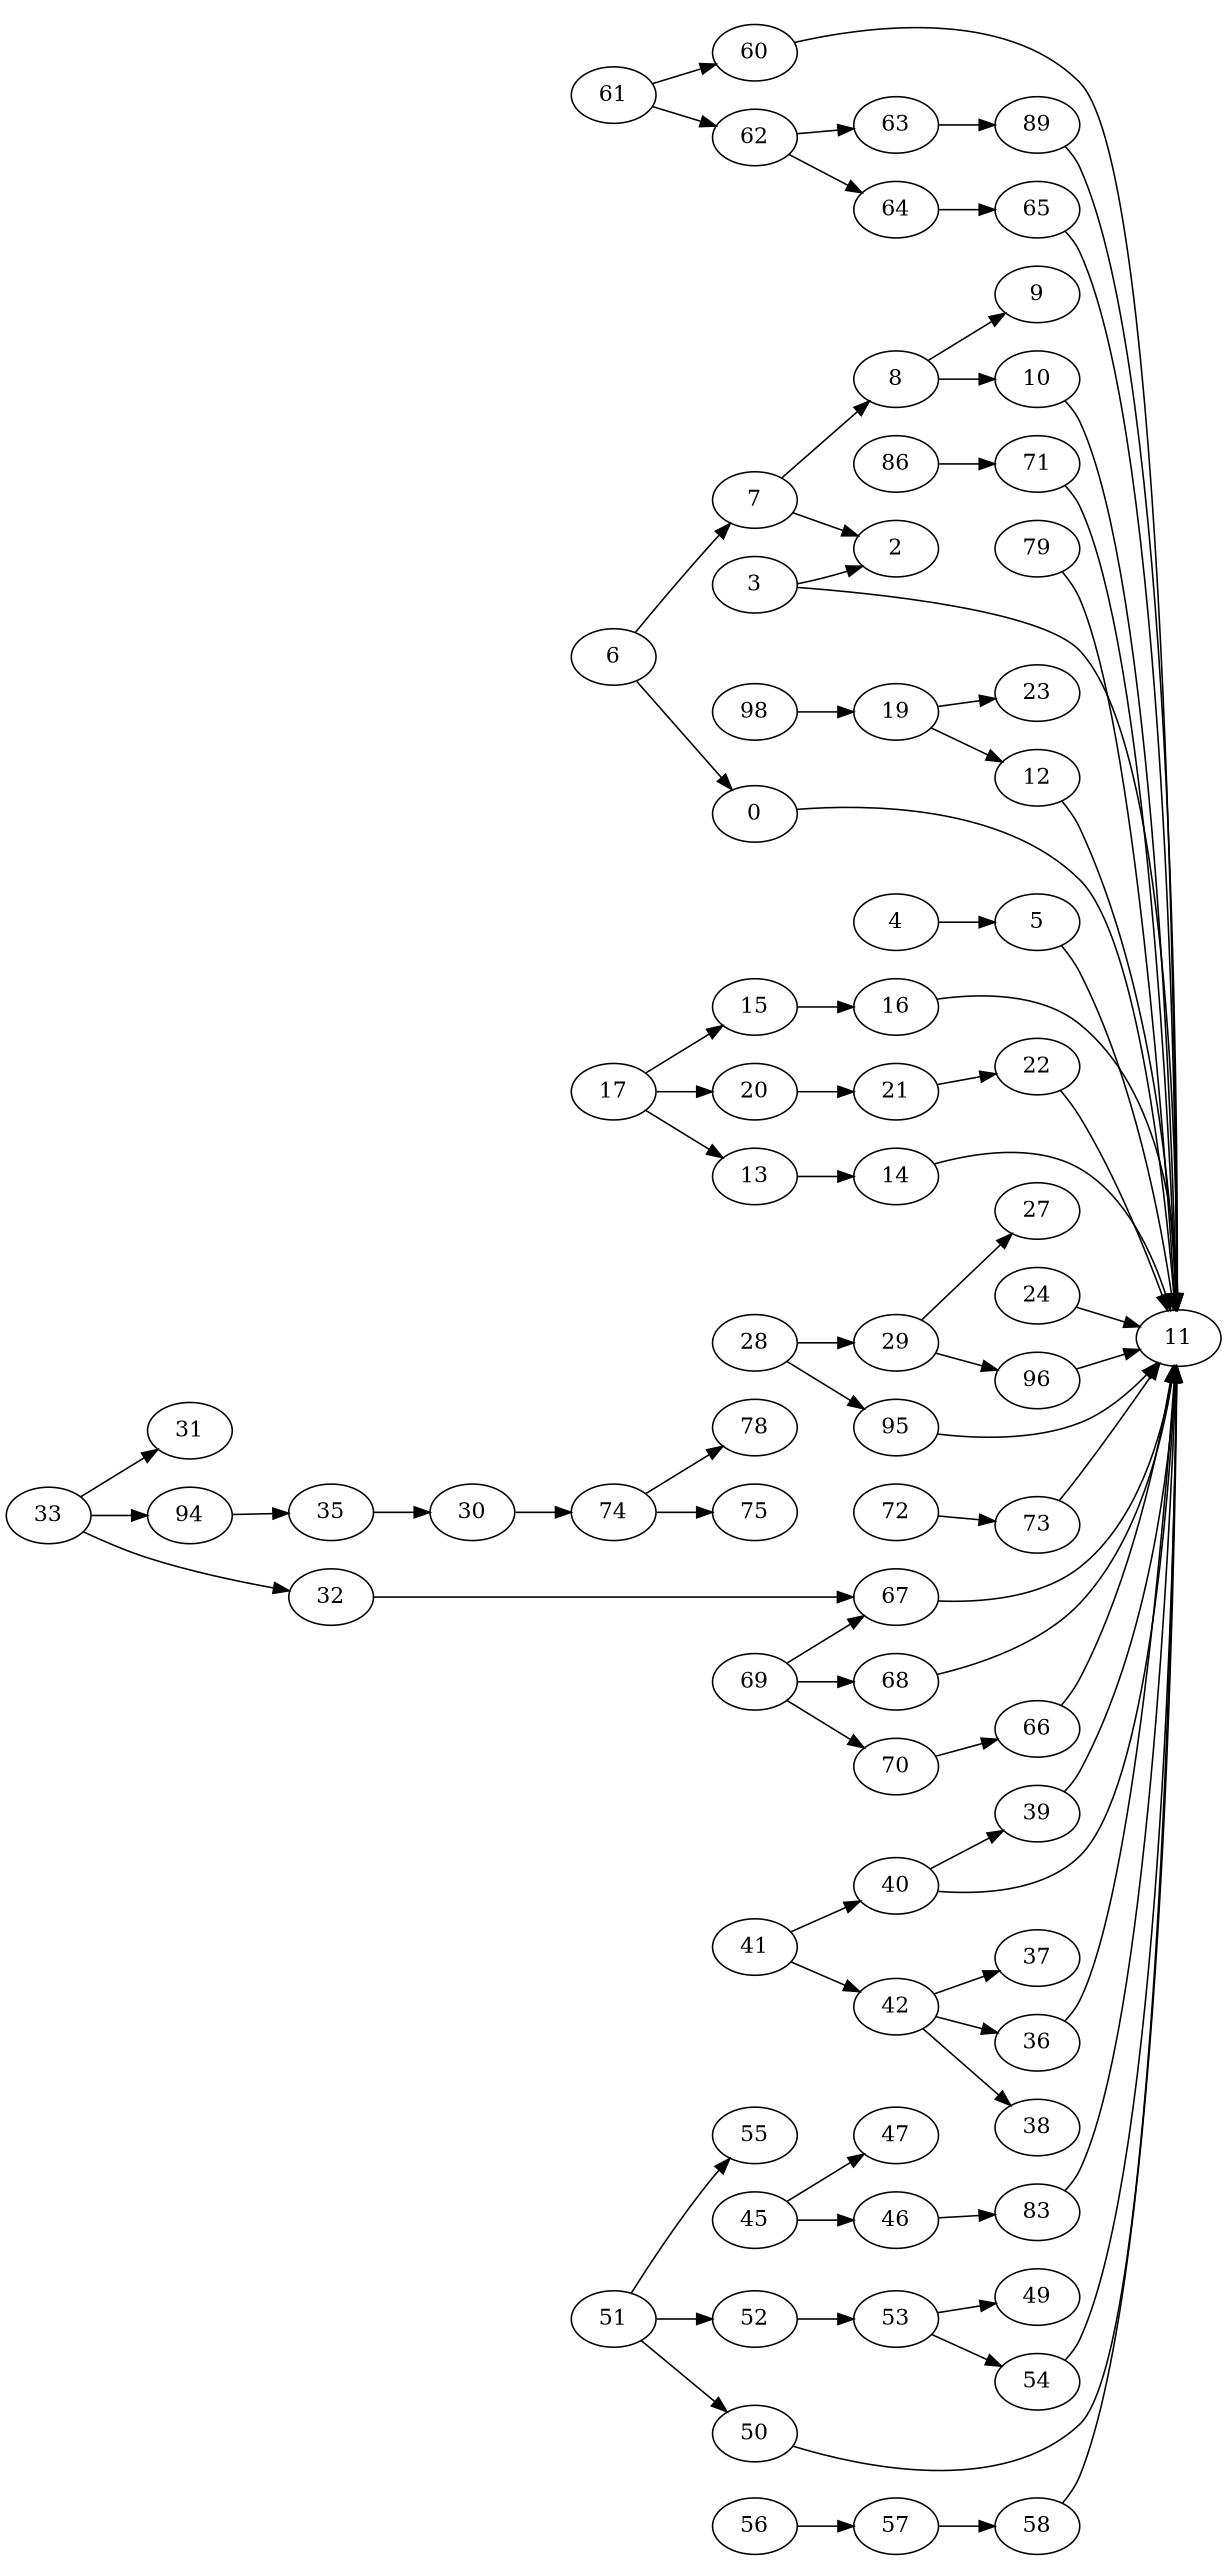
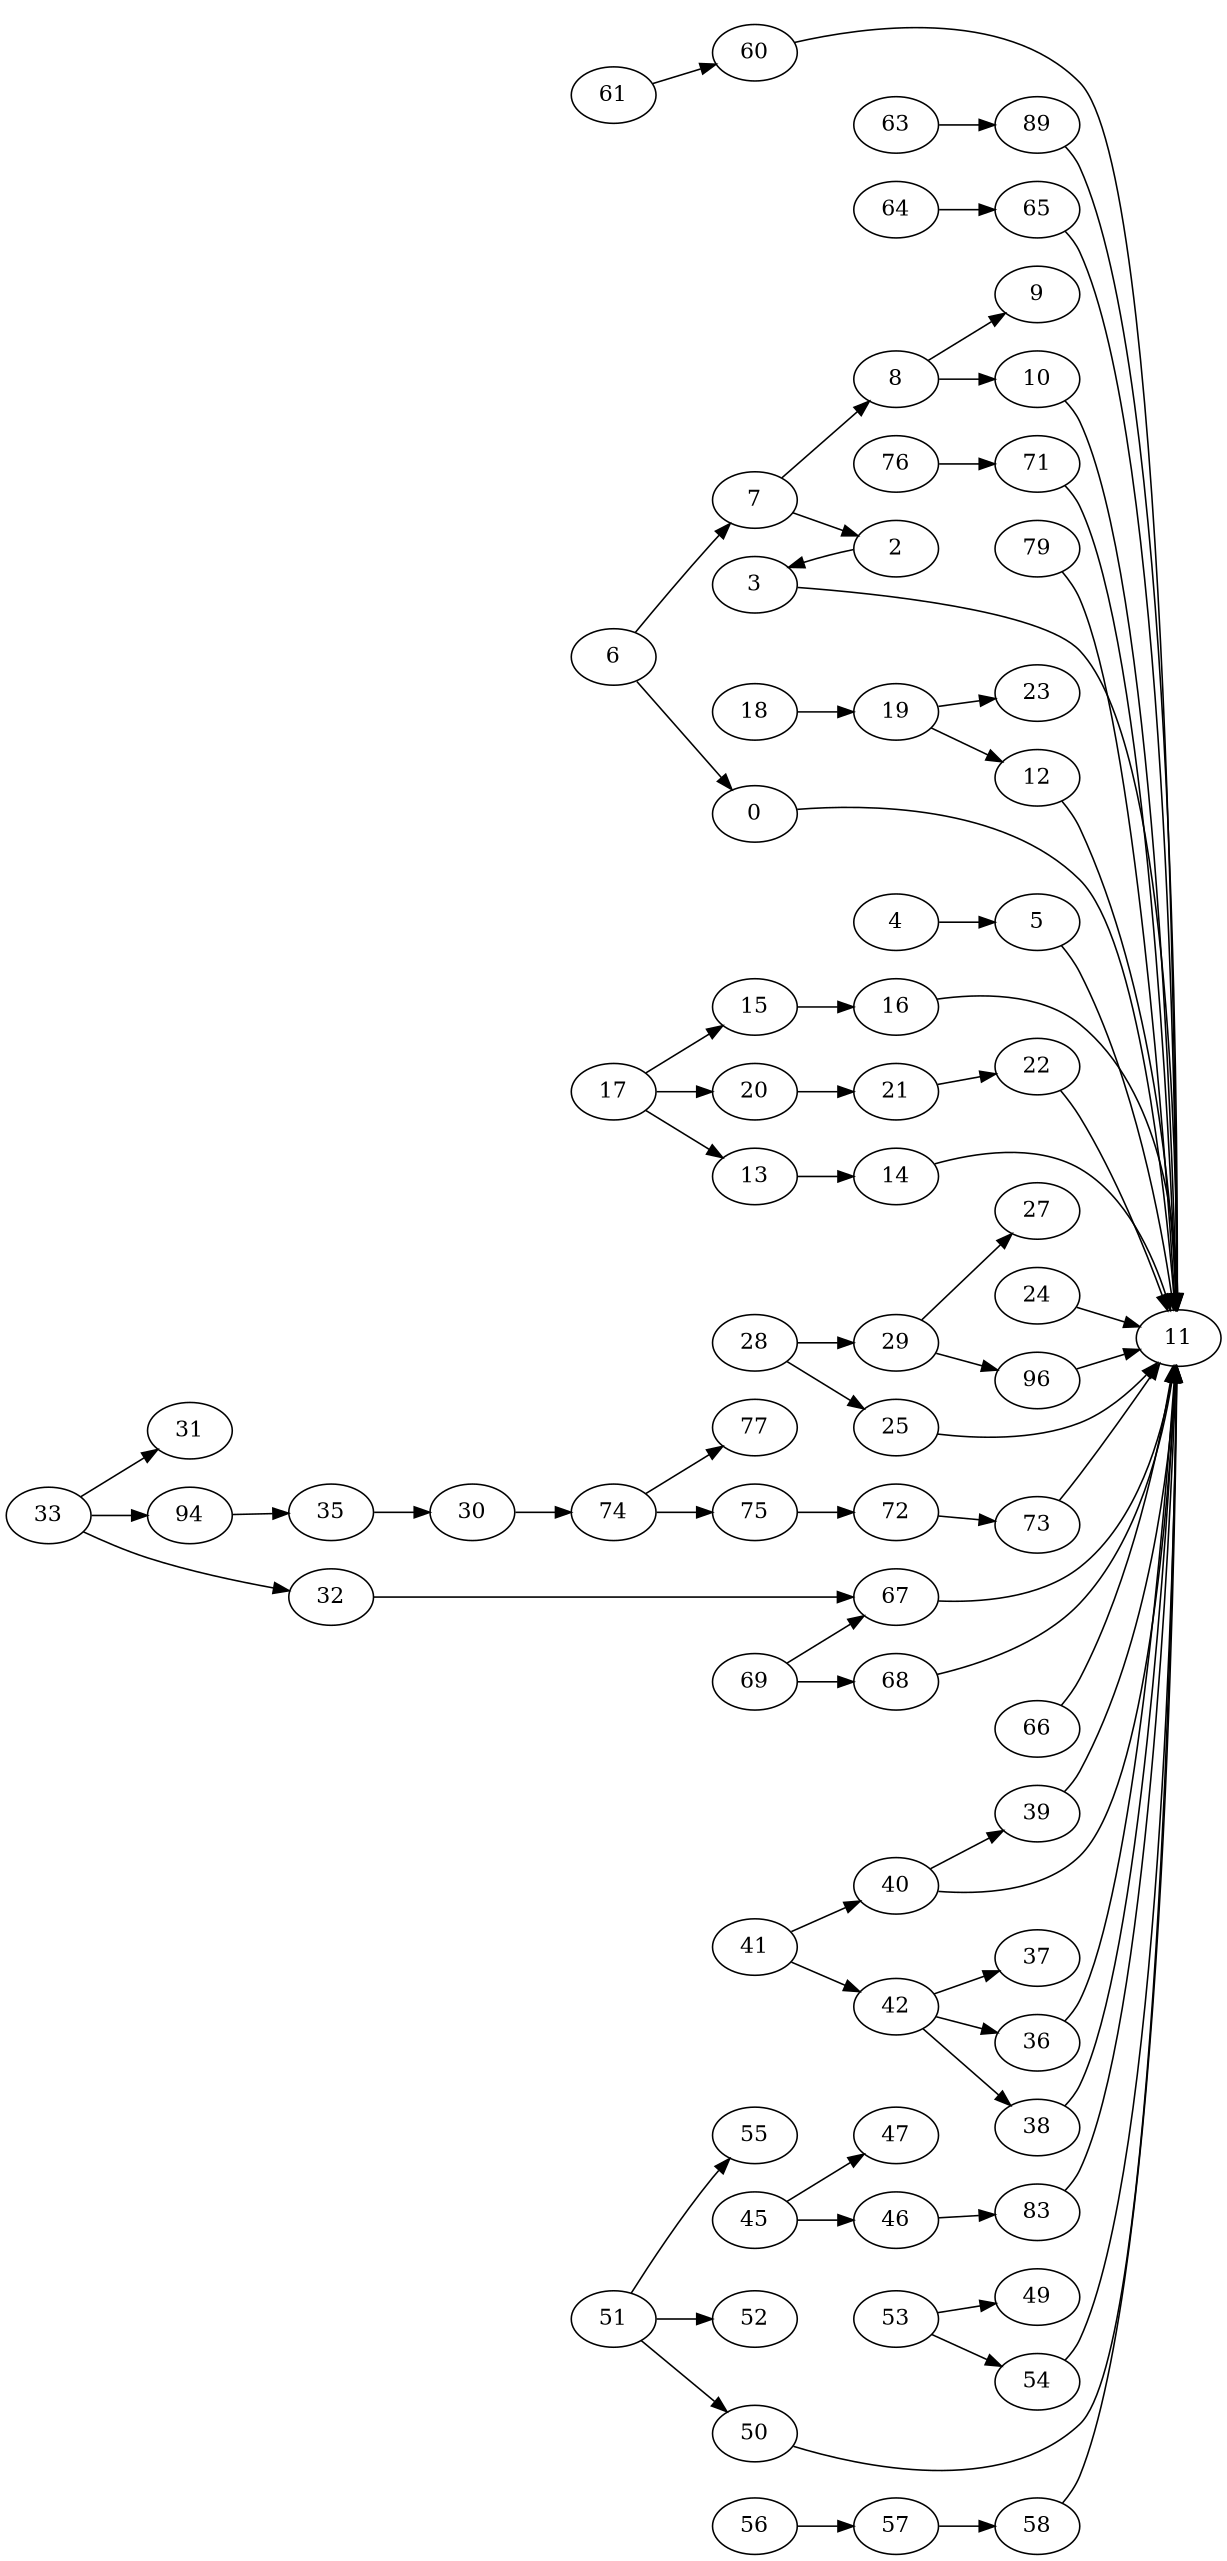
(755, 137) -> none
(896, 464) -> (896, 464)
(823, 578) -> (828, 555)
(755, 712) -> (755, 712)
(755, 1428) -> (755, 1428)
(896, 1428) -> (896, 1428)
none -> (818, 1512)
(896, 1767) -> none
none -> (1132, 1859)
(818, 2319) -> none
